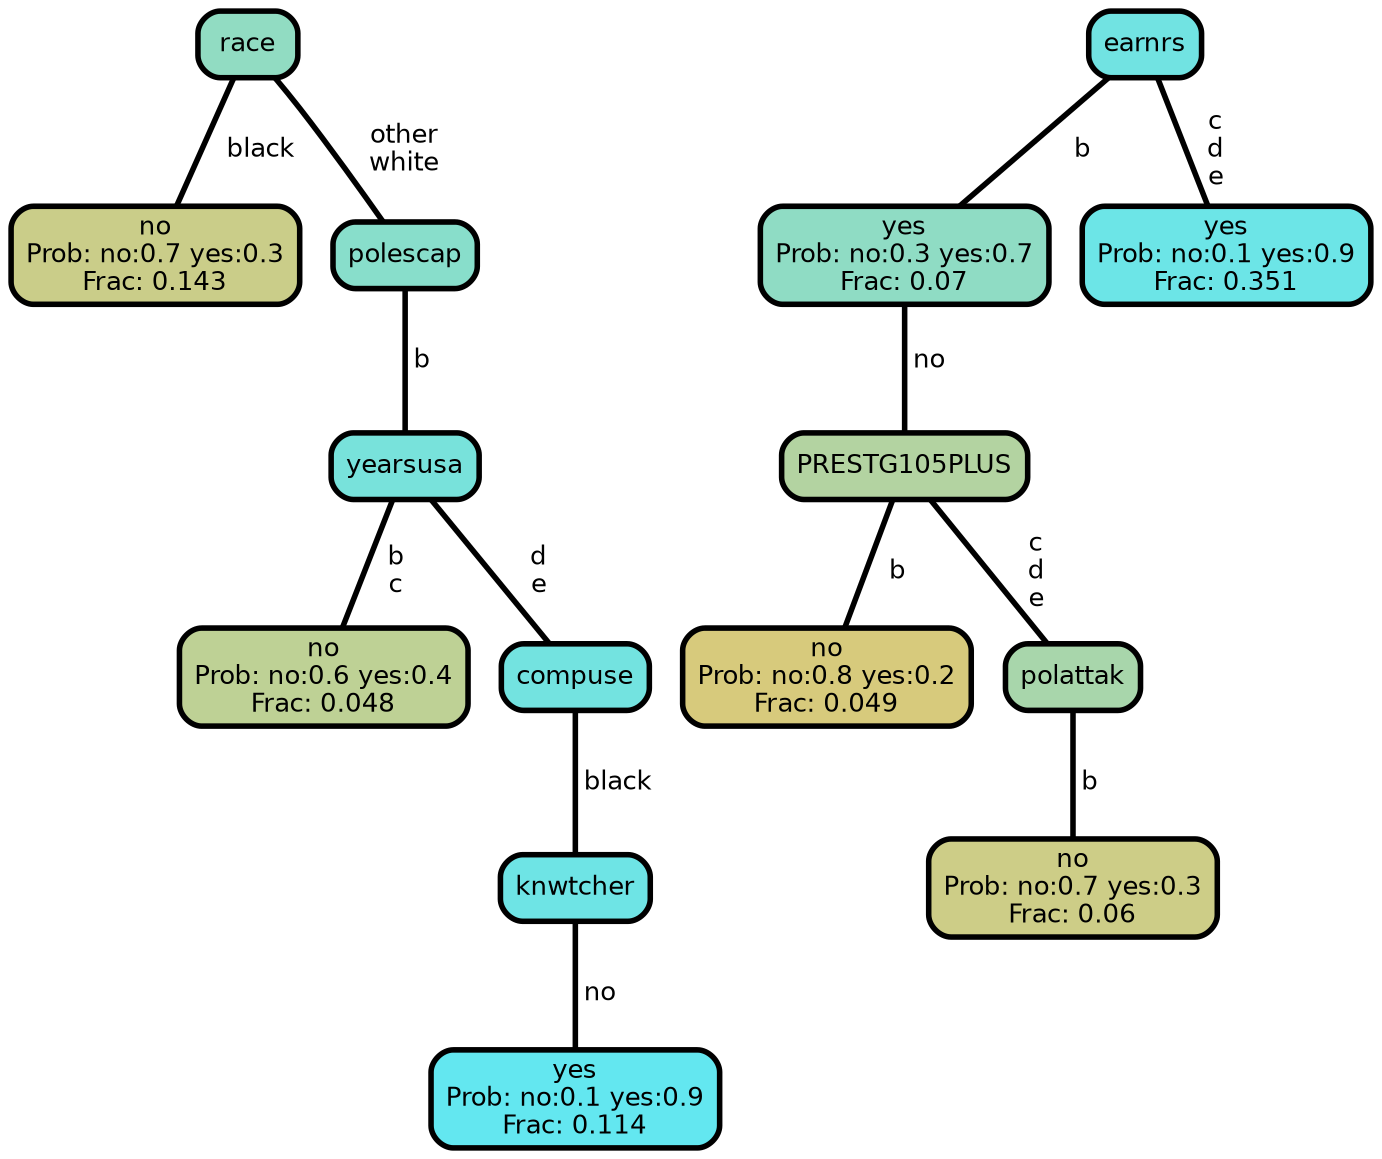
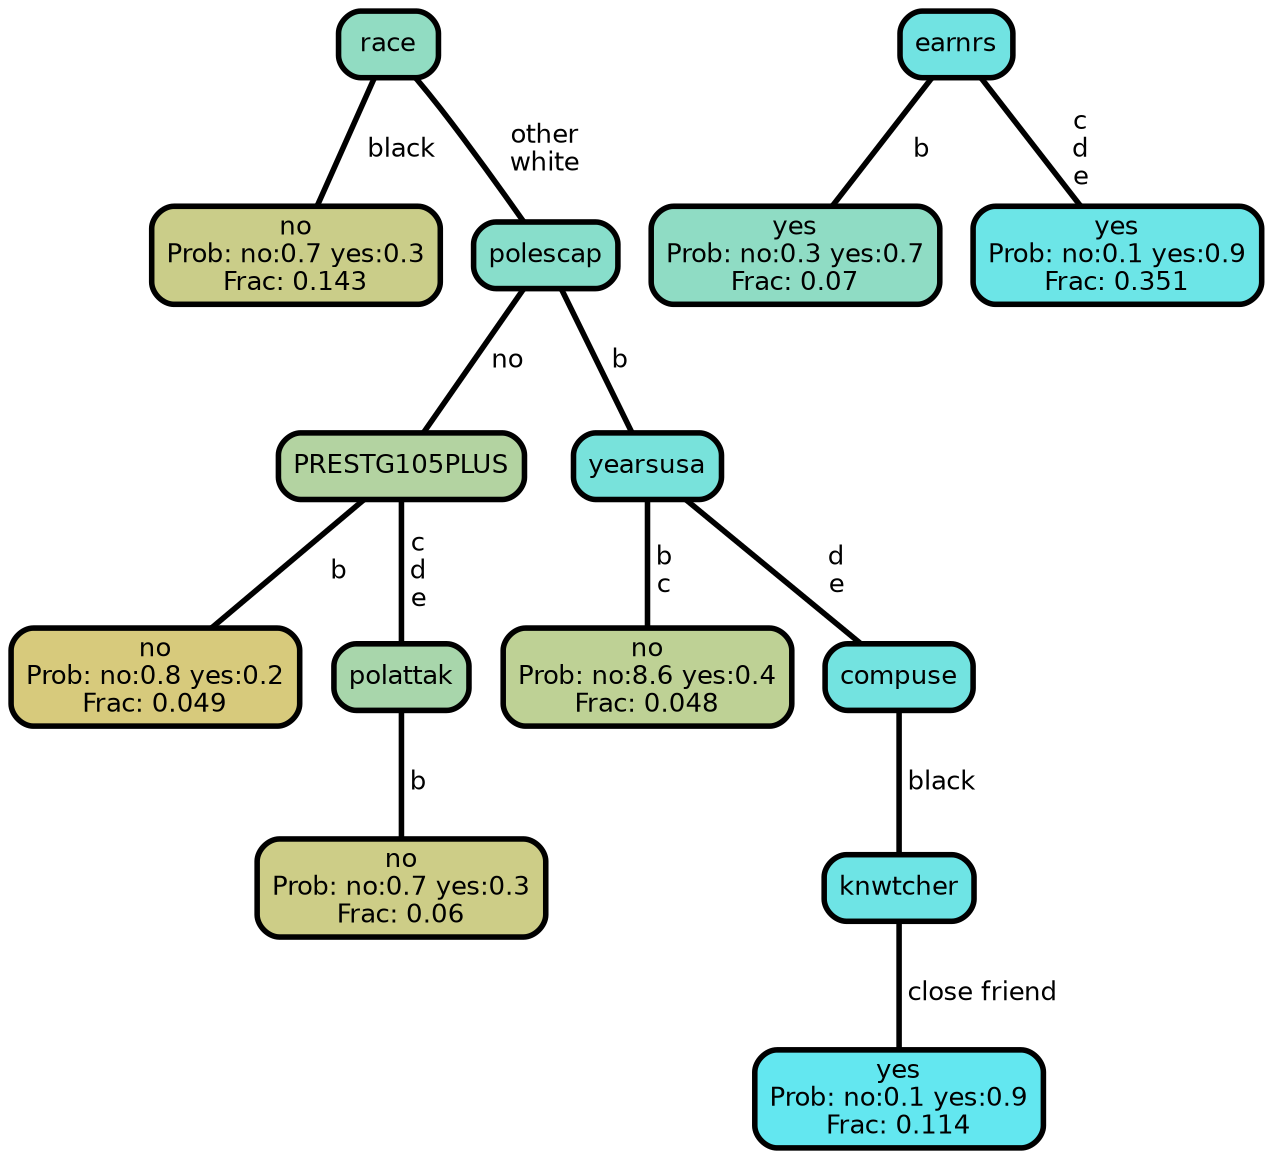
(905, 369) -> (474, 361)
(324, 677) -> (648, 677)
(596, 993) -> (979, 993)
